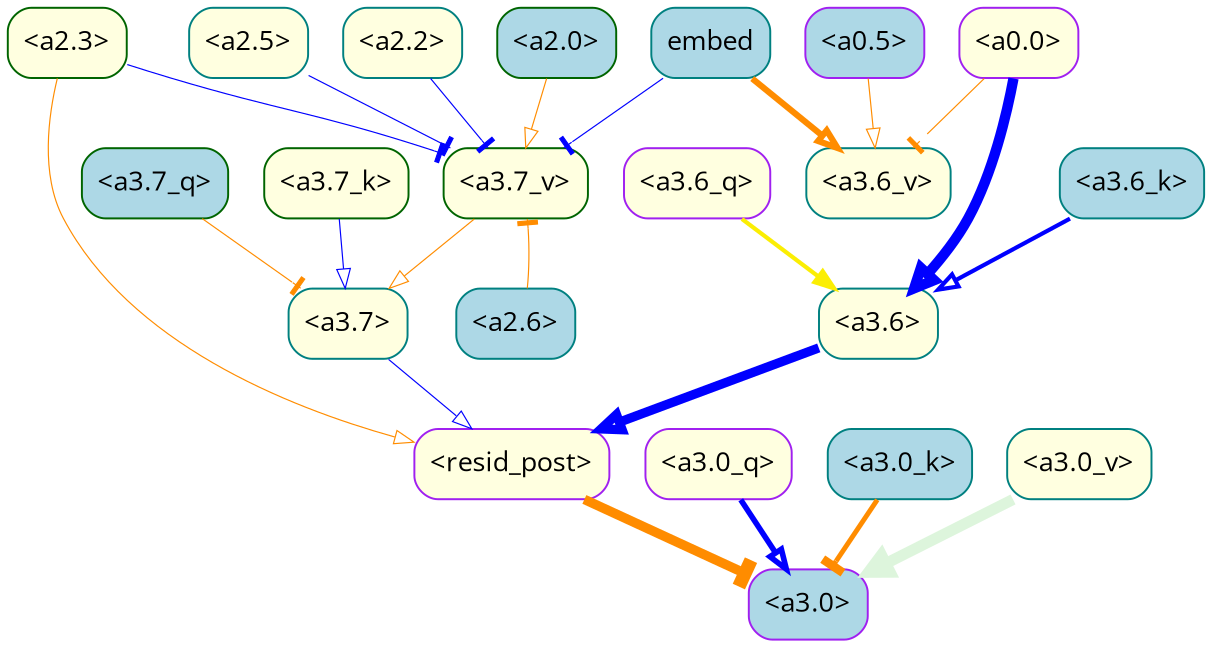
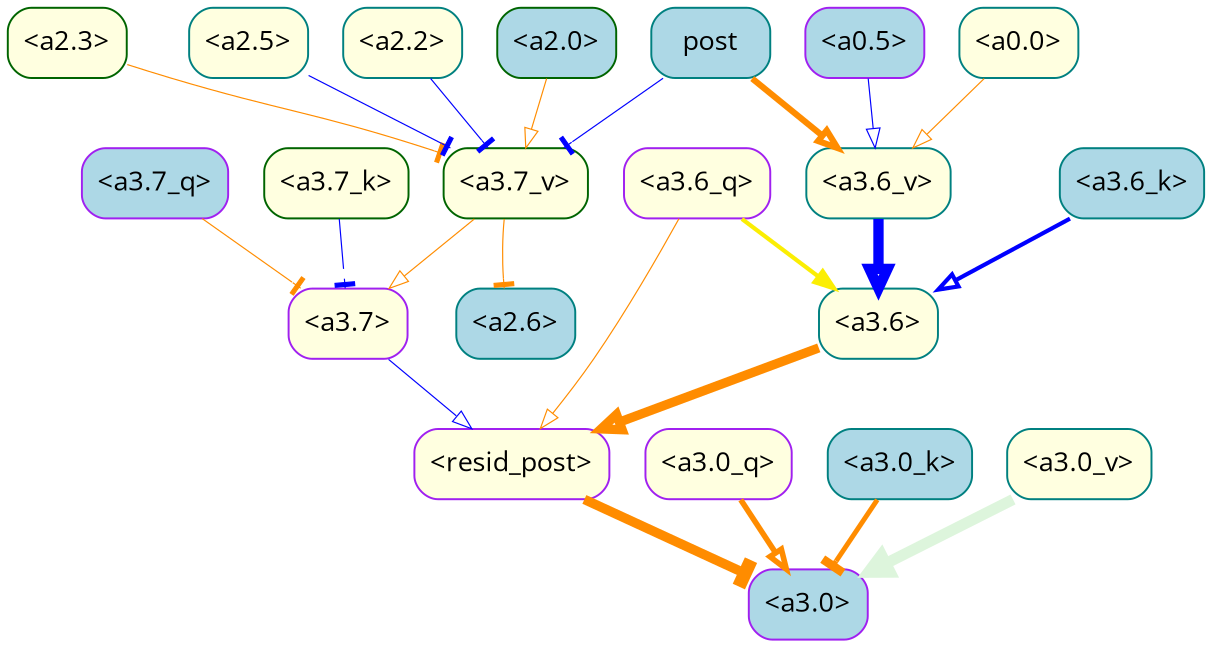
(711, 43) -> (711, 43)
(1019, 43) -> (1019, 43)
(871, 104) -> (871, 104)
(956, 106) -> (956, 106)
(281, 108) -> (281, 108)
(155, 183) -> (155, 183)
(985, 183) -> (878, 244)
(341, 244) -> (341, 244)
(529, 259) -> (503, 249)
(149, 318) -> (620, 319)
(348, 324) -> (348, 324)
(719, 385) -> (719, 385)
(758, 526) -> (758, 526)
